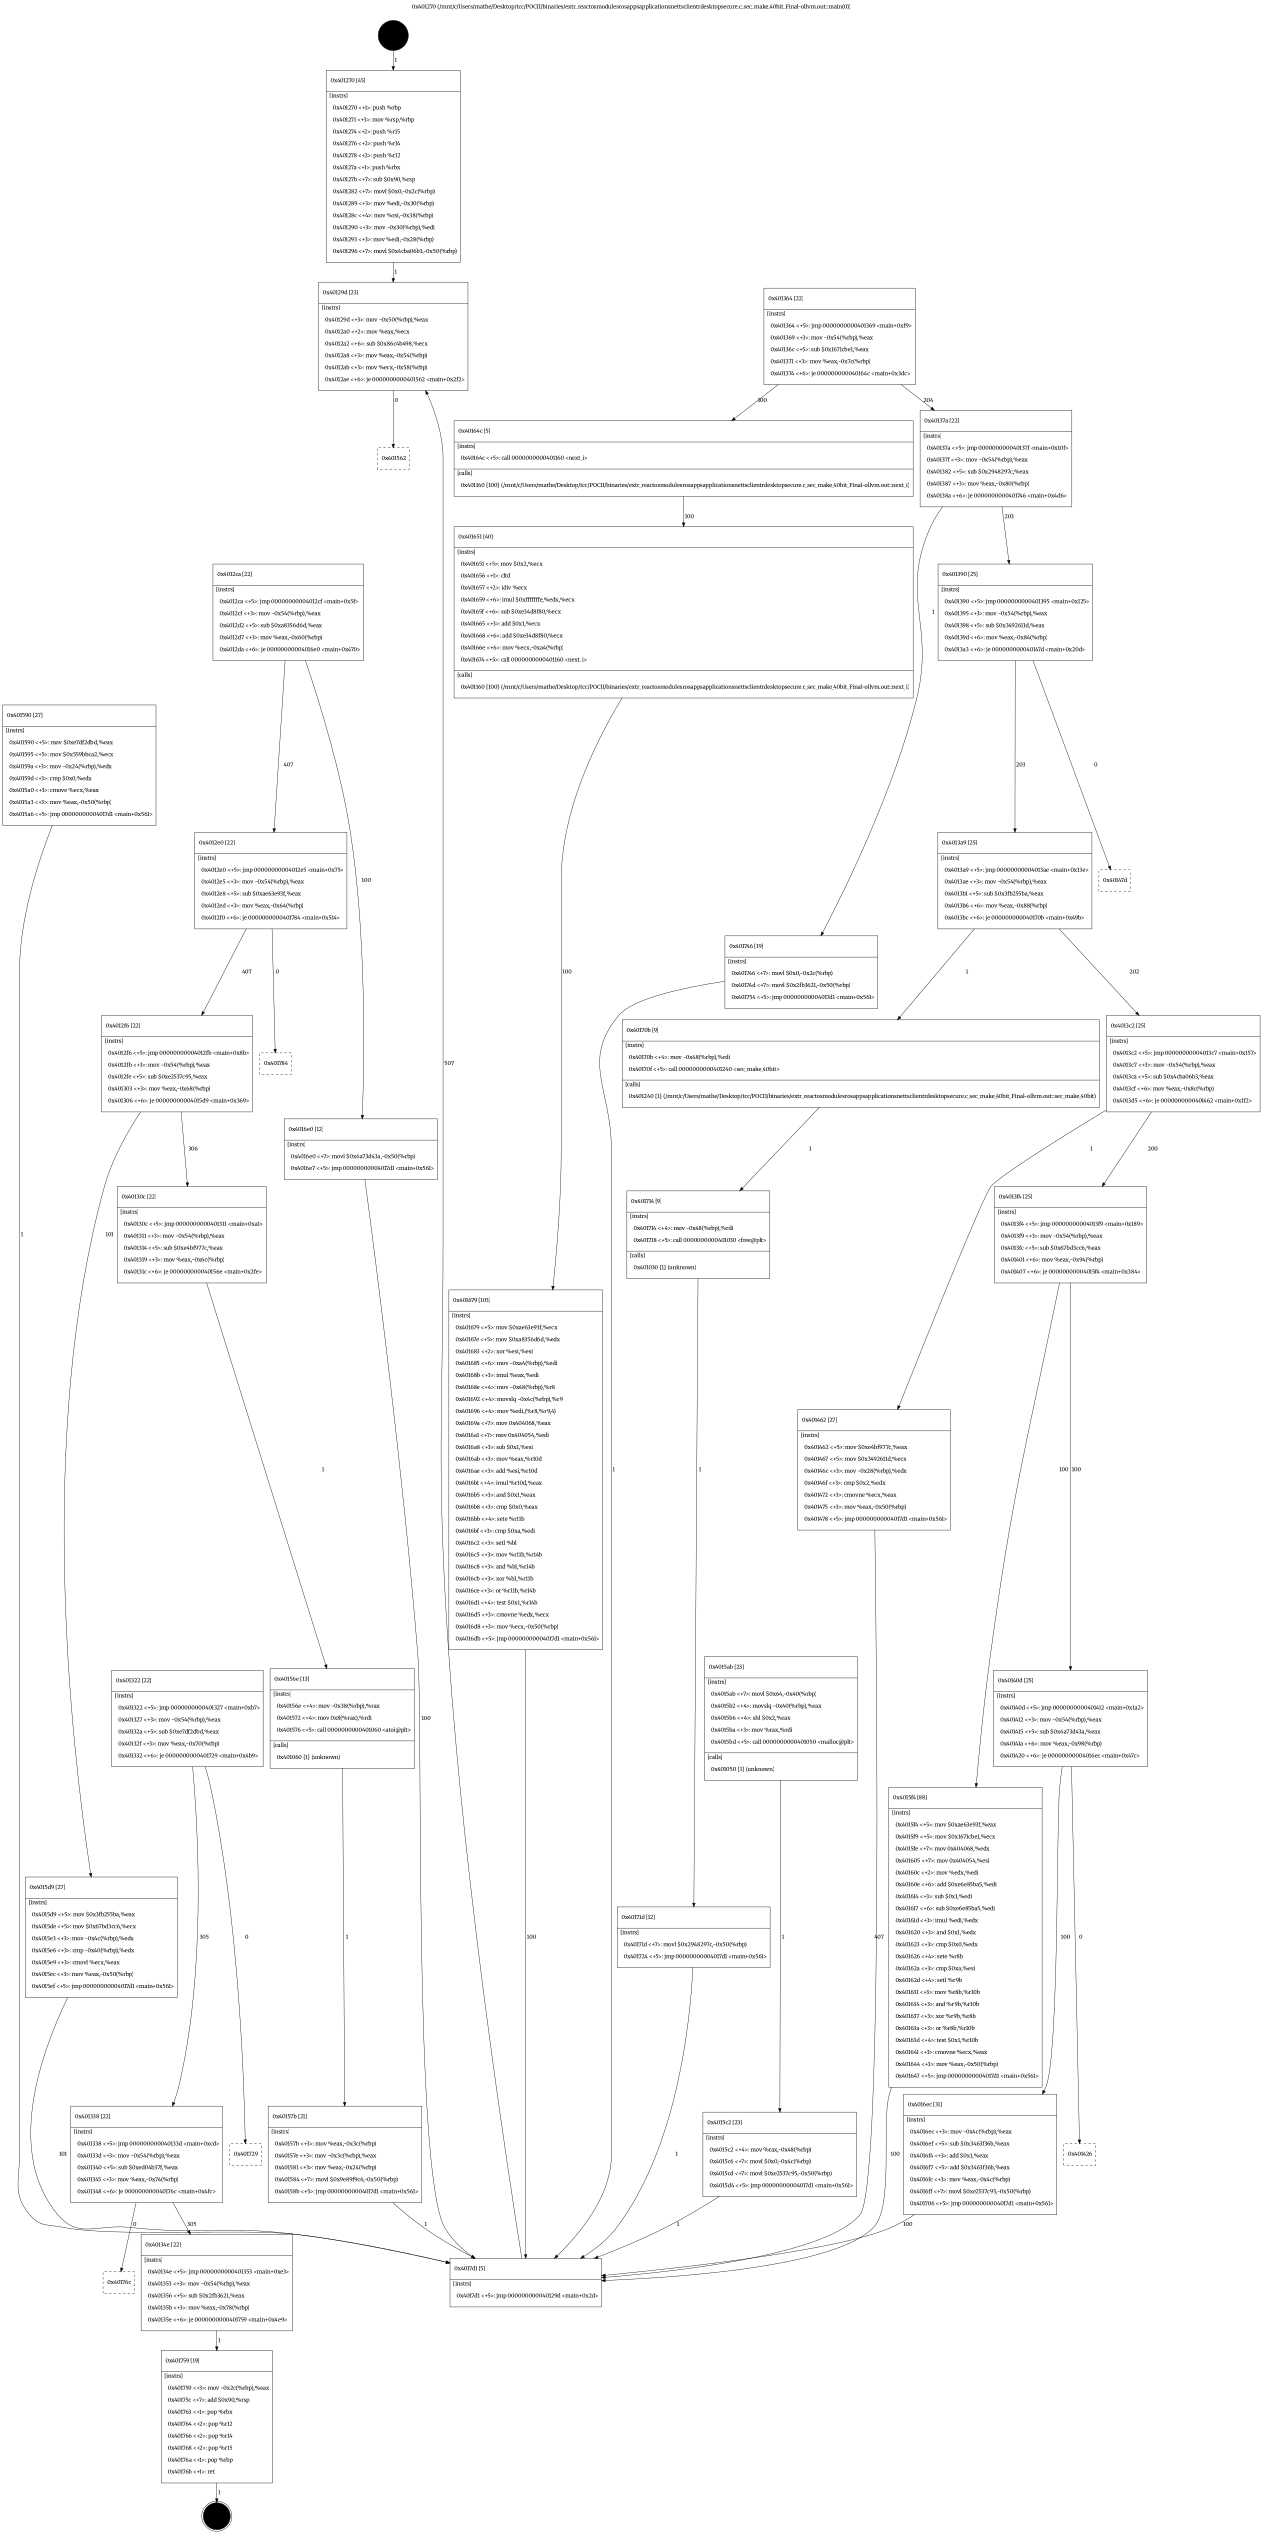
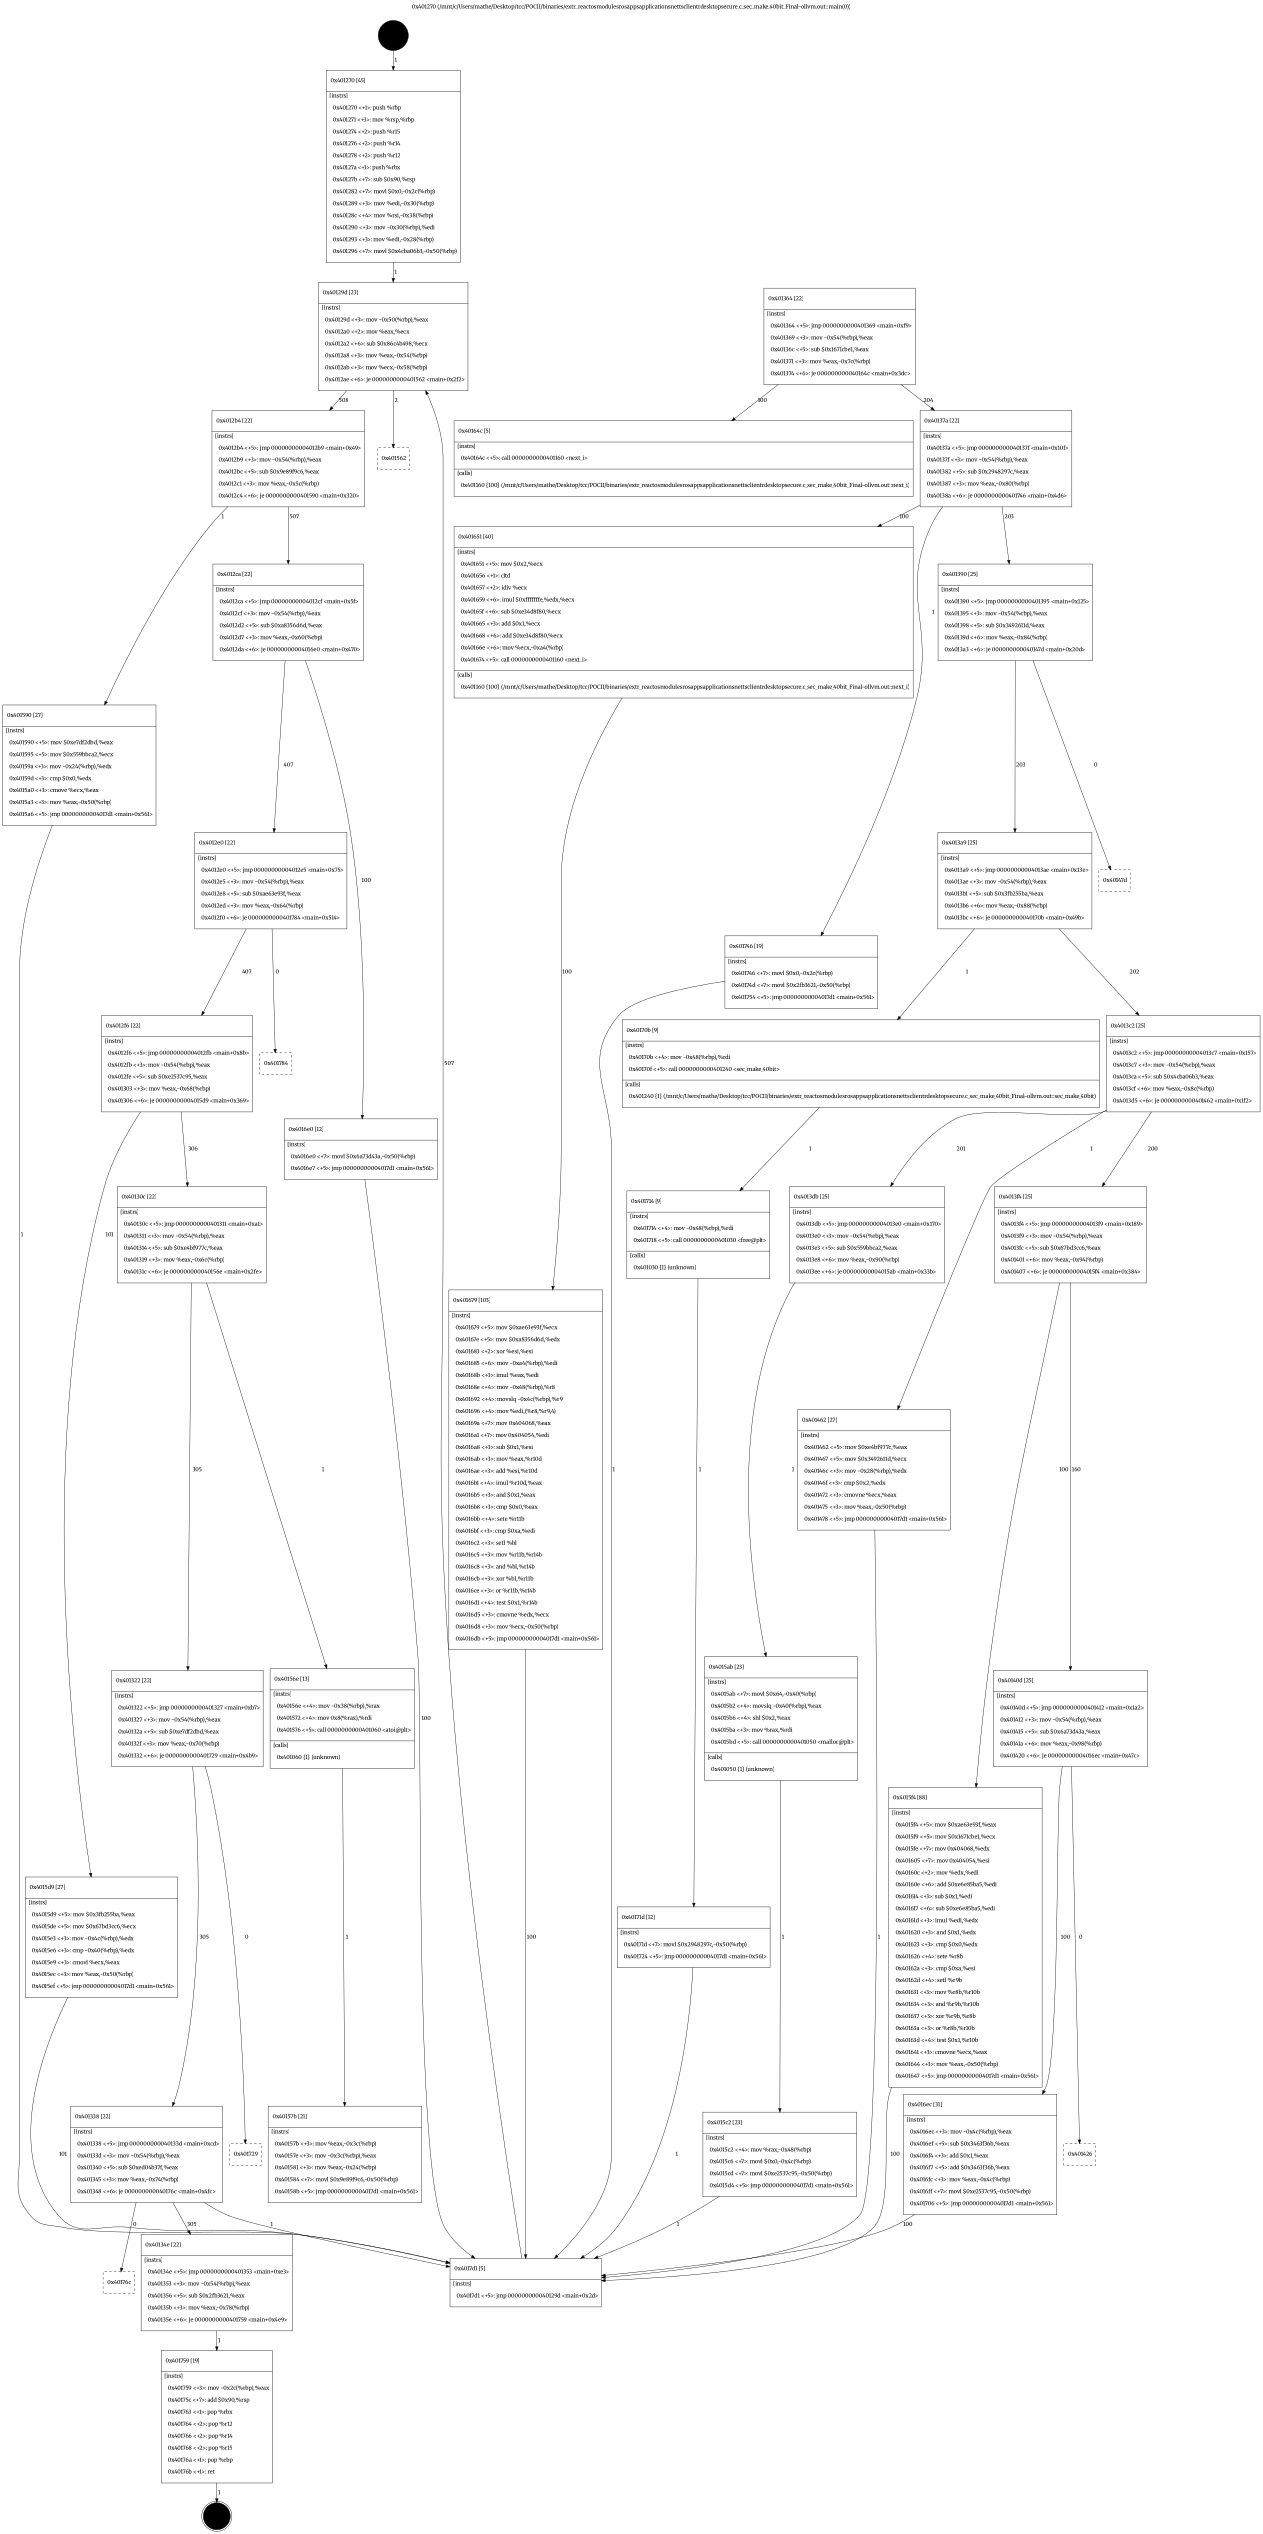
(396, 401) -> (396, 401)
none -> (288, 459)
(684, 509) -> (901, 515)
none -> (867, 1235)
(1076, 1470) -> (1076, 1470)
none -> (190, 1475)
(879, 1937) -> (879, 1937)
(430, 2232) -> (336, 2243)
